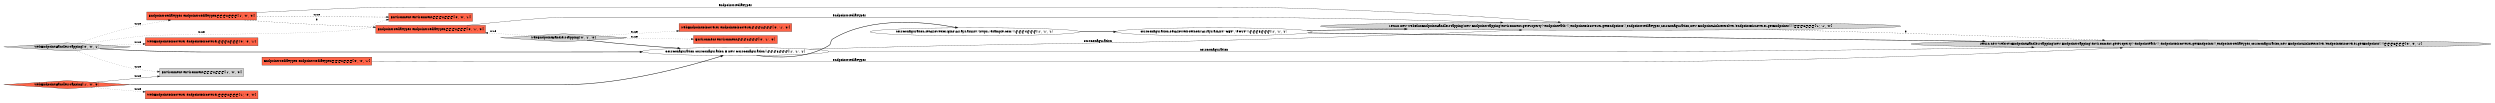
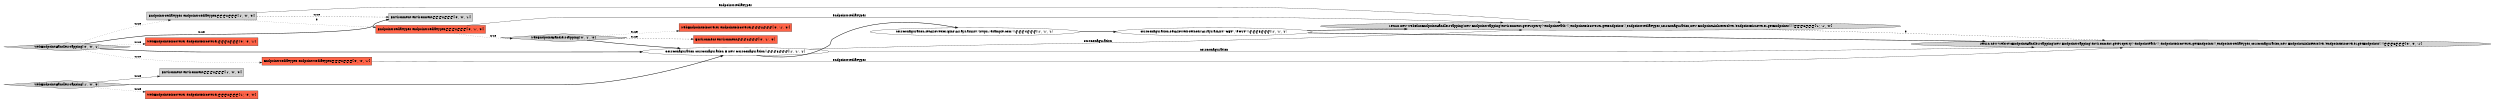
(202, 16) -> (202, 16)
(431, 17) -> (431, 17)
(309, 24) -> (309, 24)
(236, 34) -> (236, 34)
(510, 34) -> (482, 37)
(655, 39) -> (655, 39)
(116, 64) -> (170, 61)
(67, 85) -> (67, 85)
